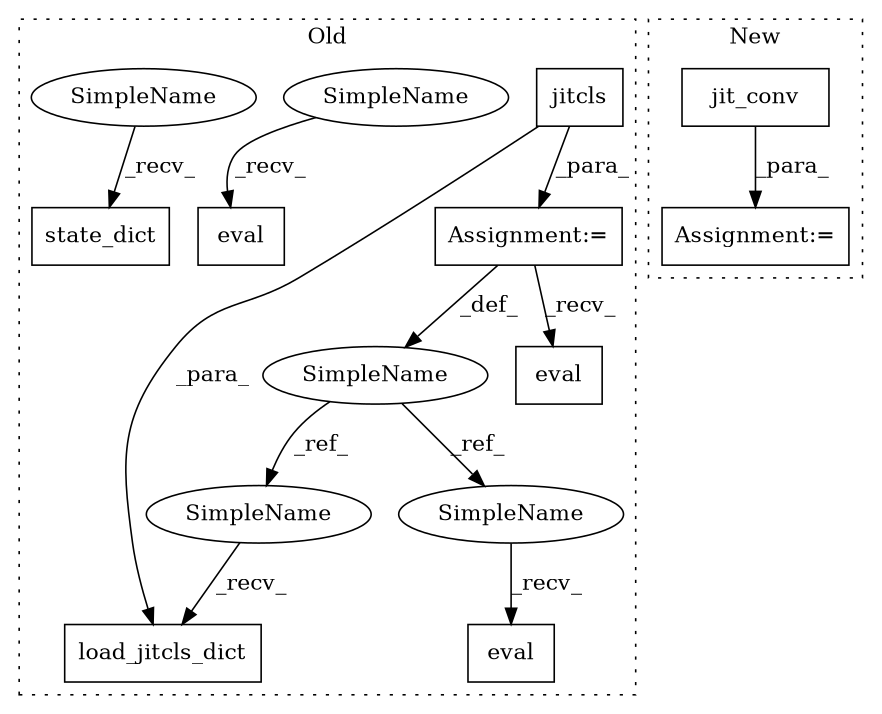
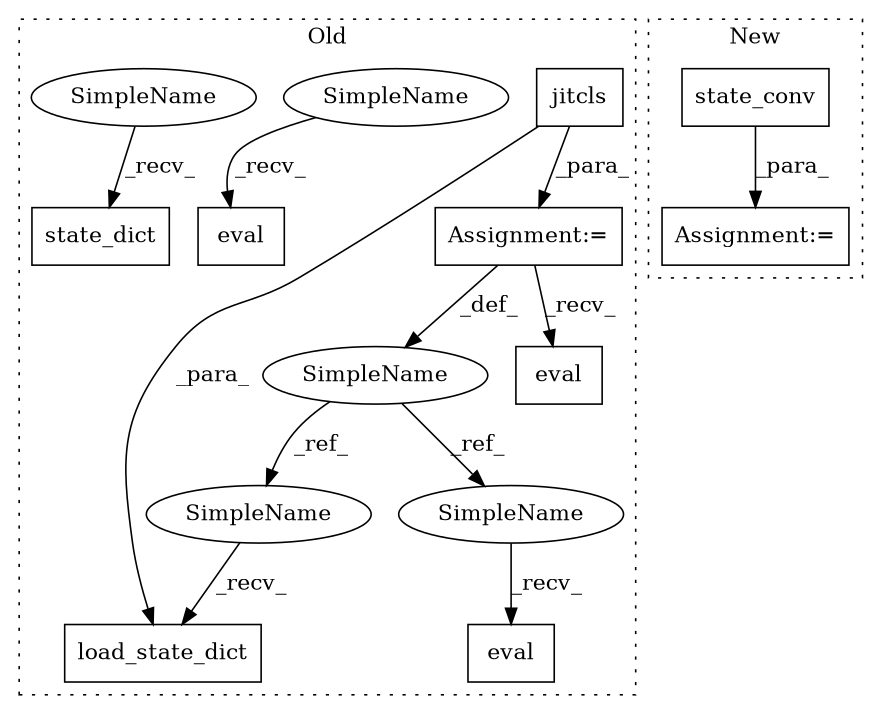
(755, 97) -> (755, 97)
(163, 653) -> (163, 653)
